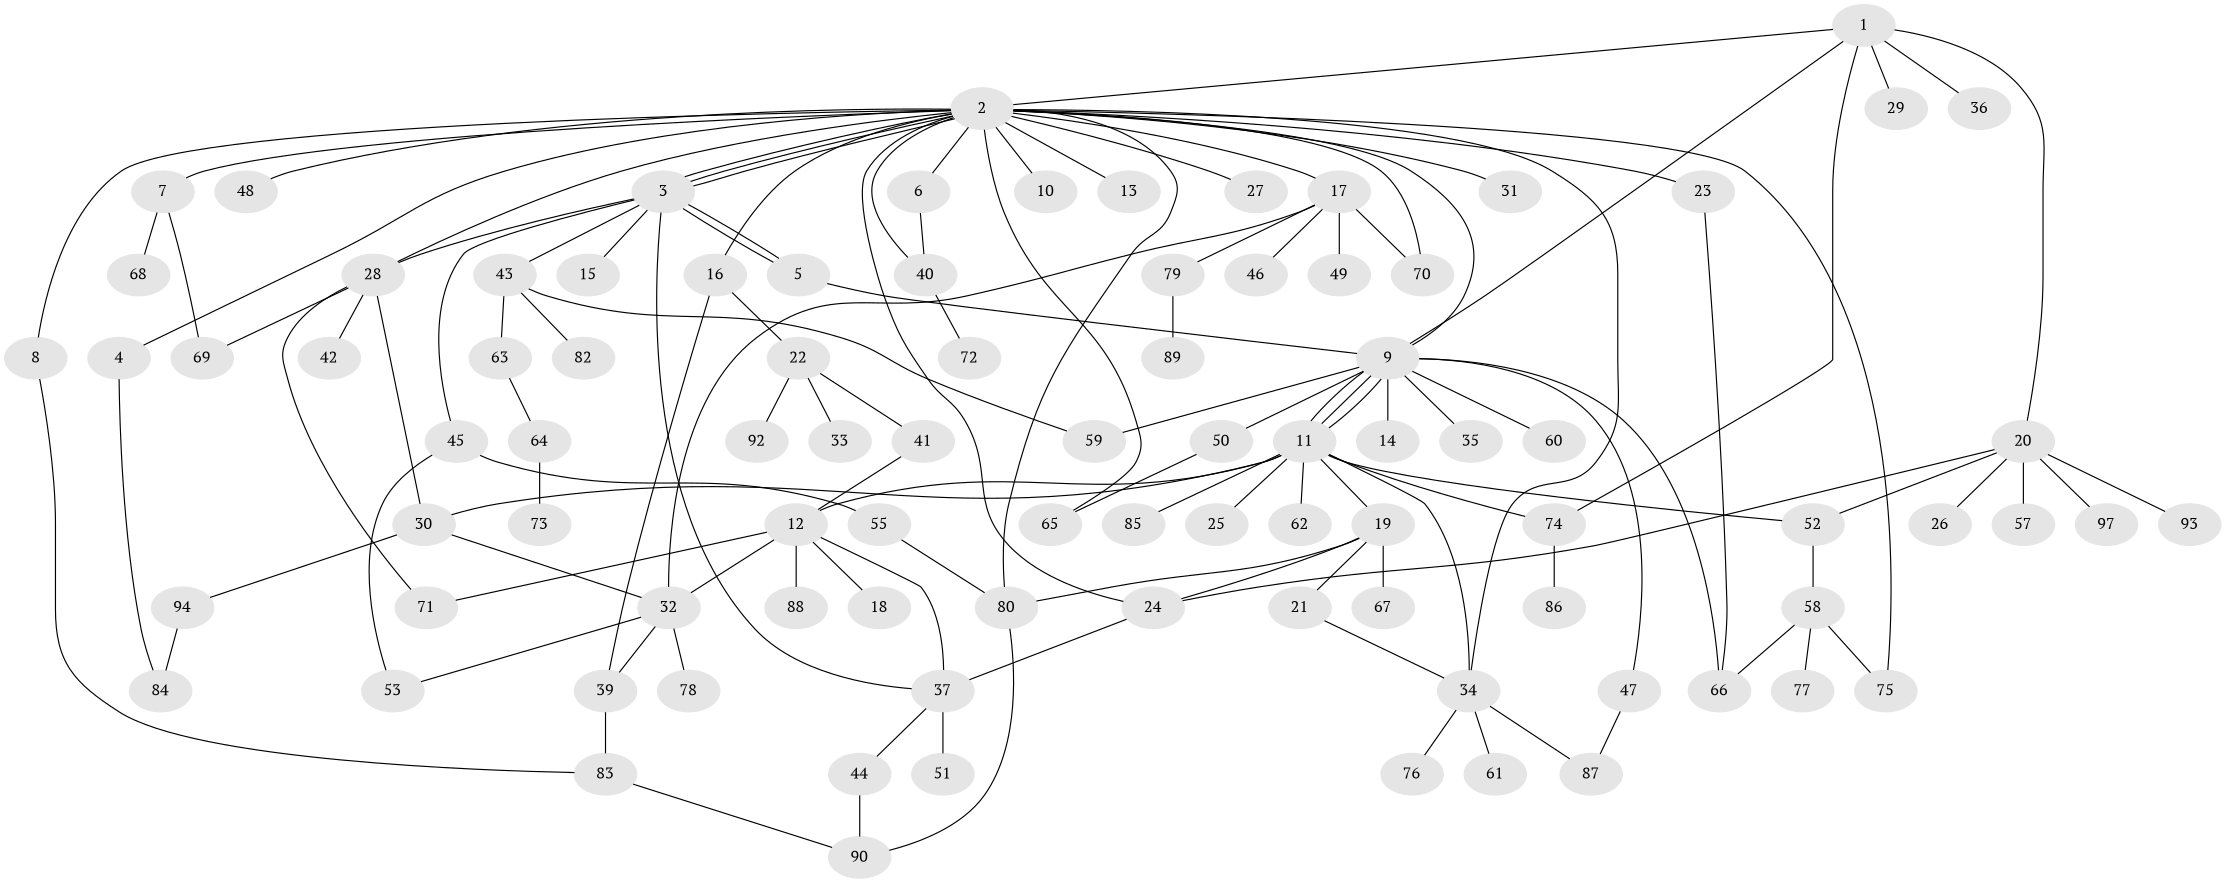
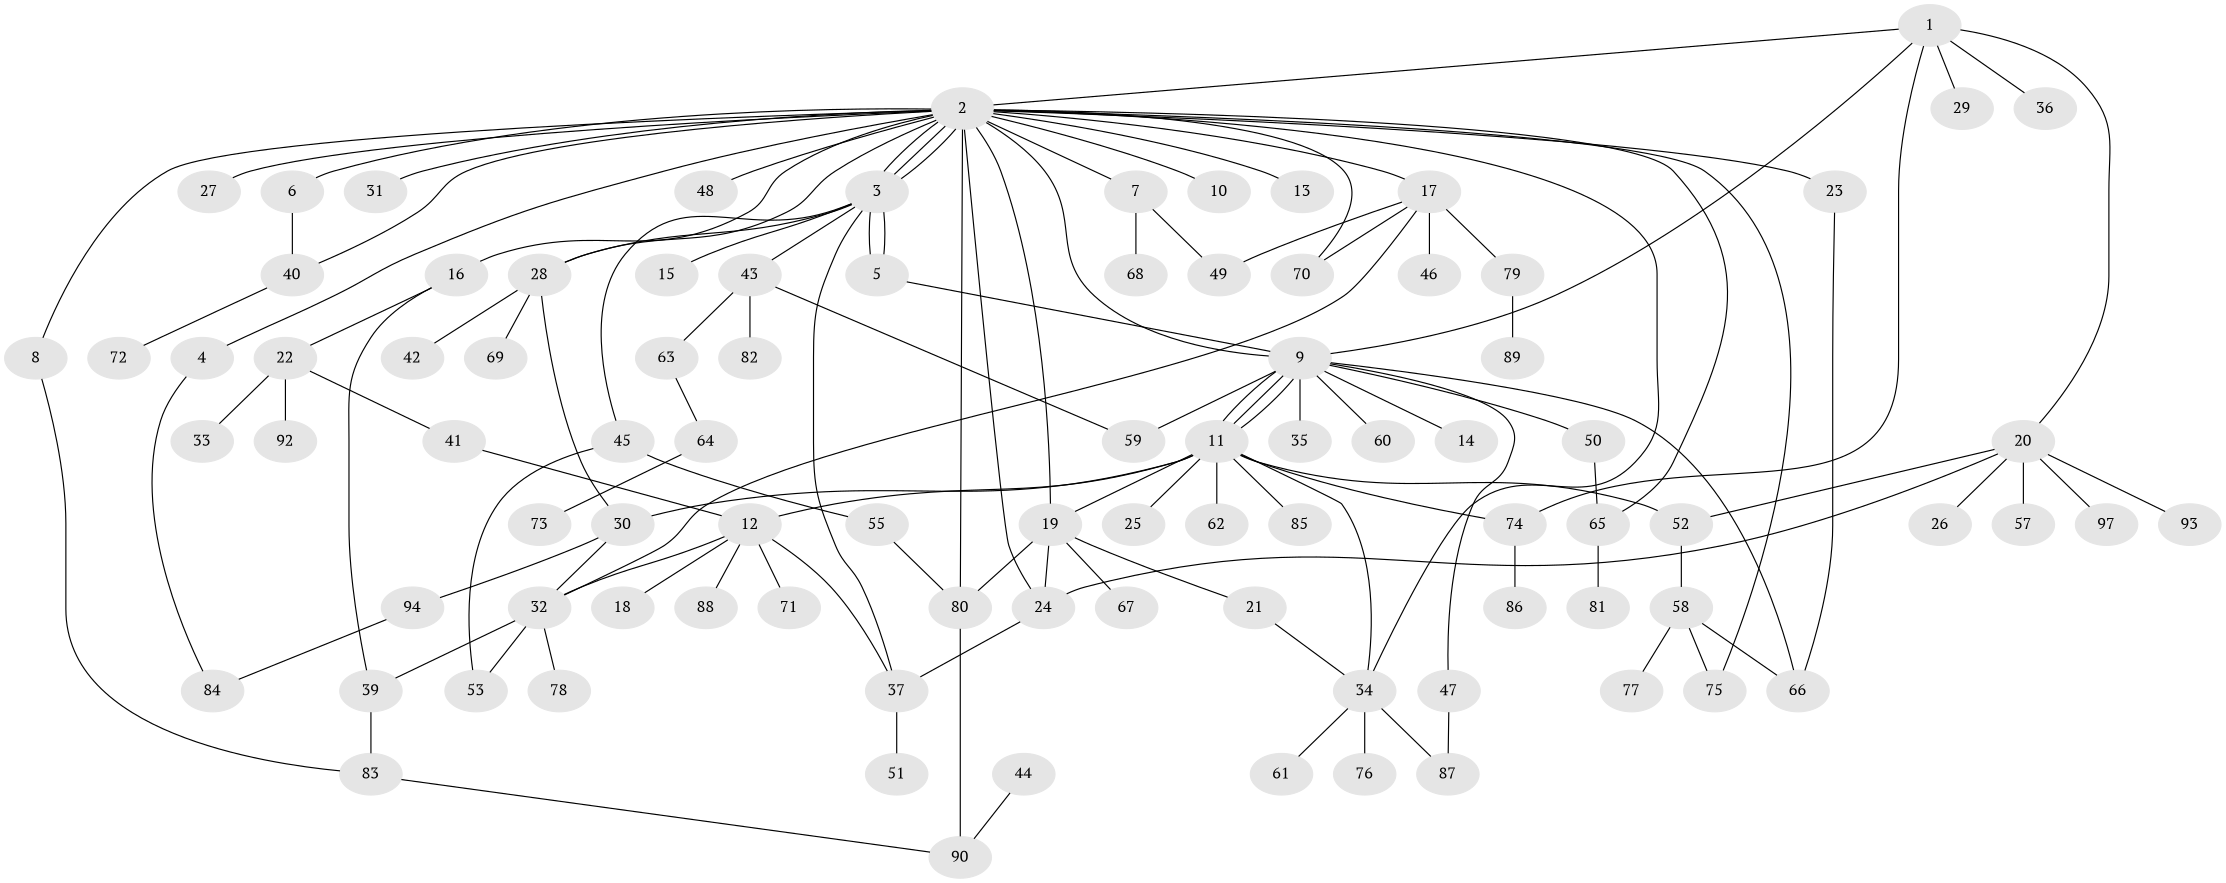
(185, 275) -> (1177, 233)
none -> (1036, 320)
(309, 437) -> none
none -> (1598, 608)
(901, 732) -> none
